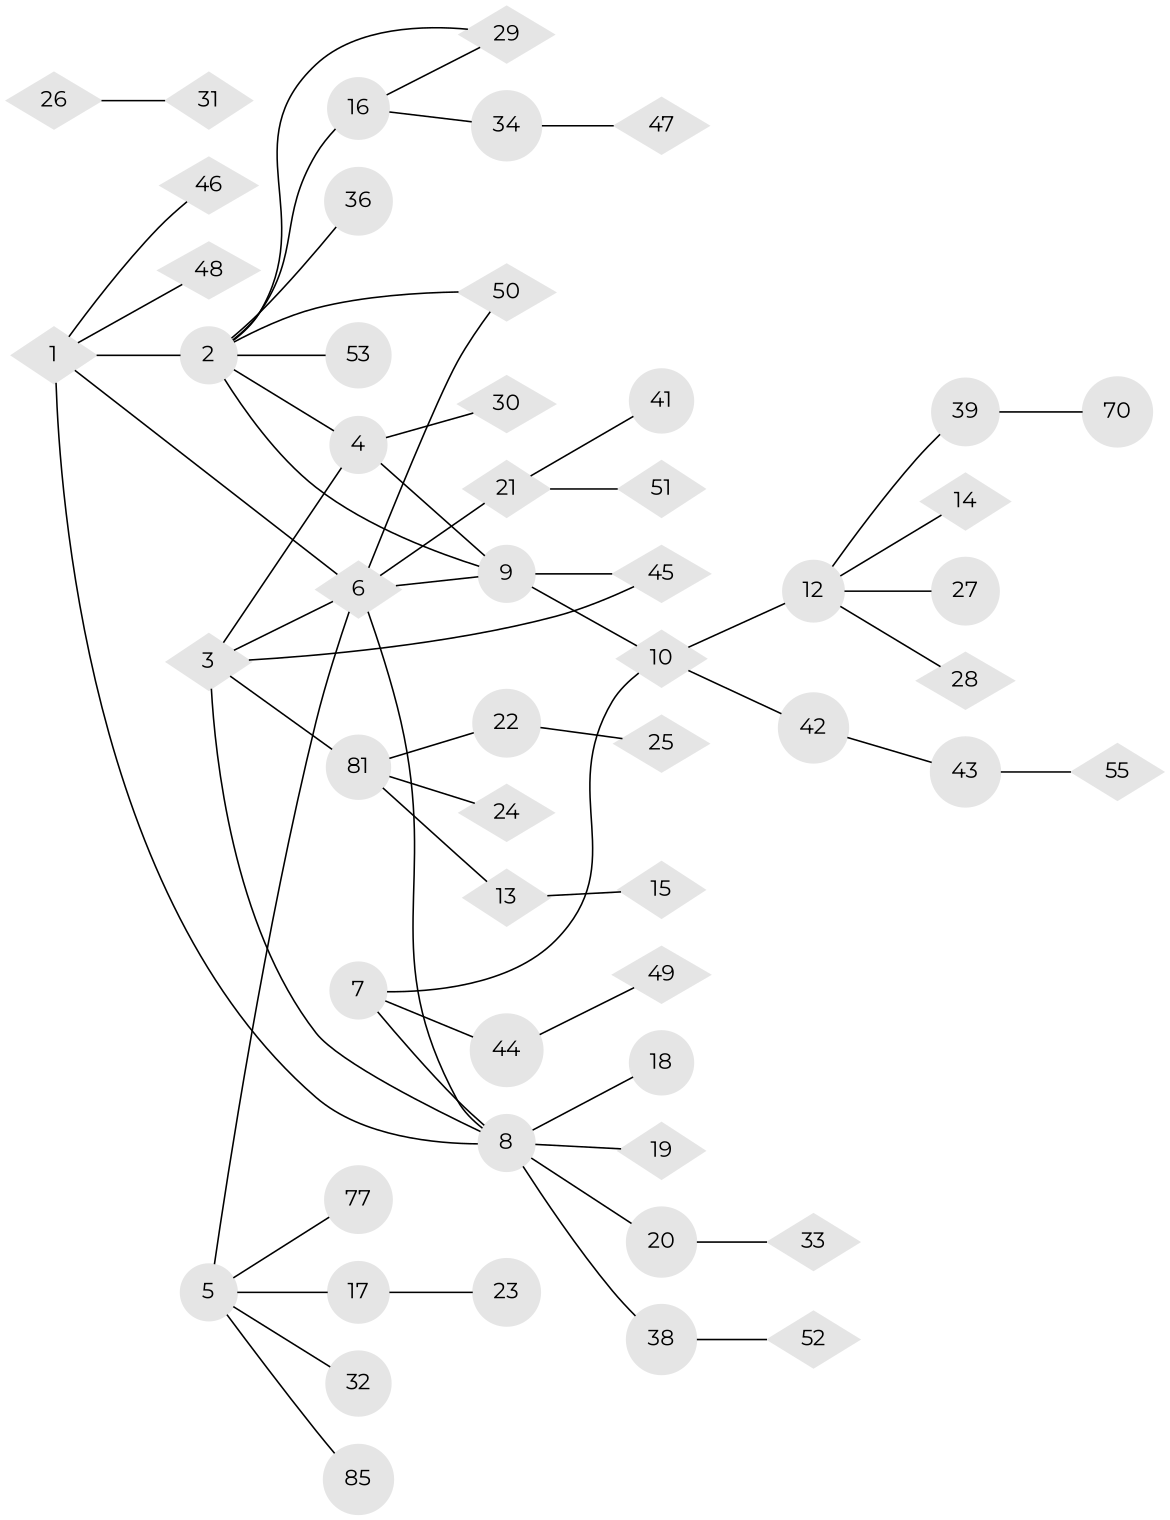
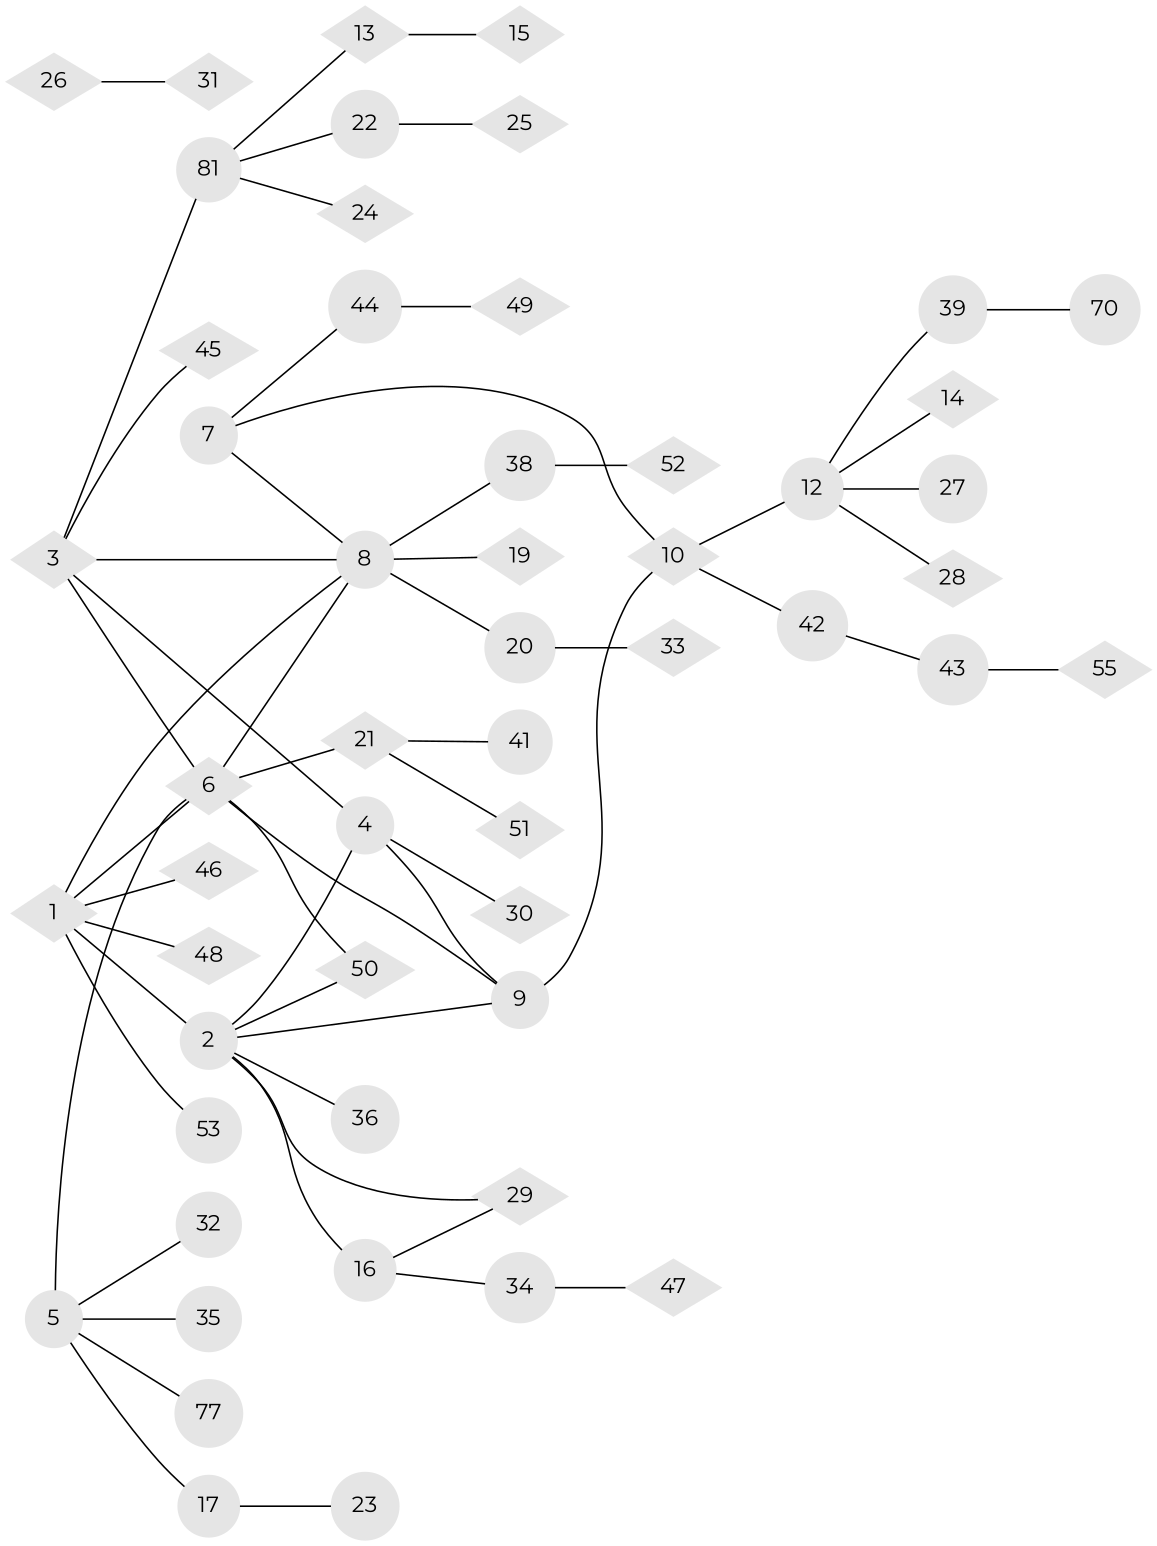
(281, 355) -> (118, 1026)
(574, 574) -> none
(662, 1063) -> none
(358, 1479) -> (209, 1319)
